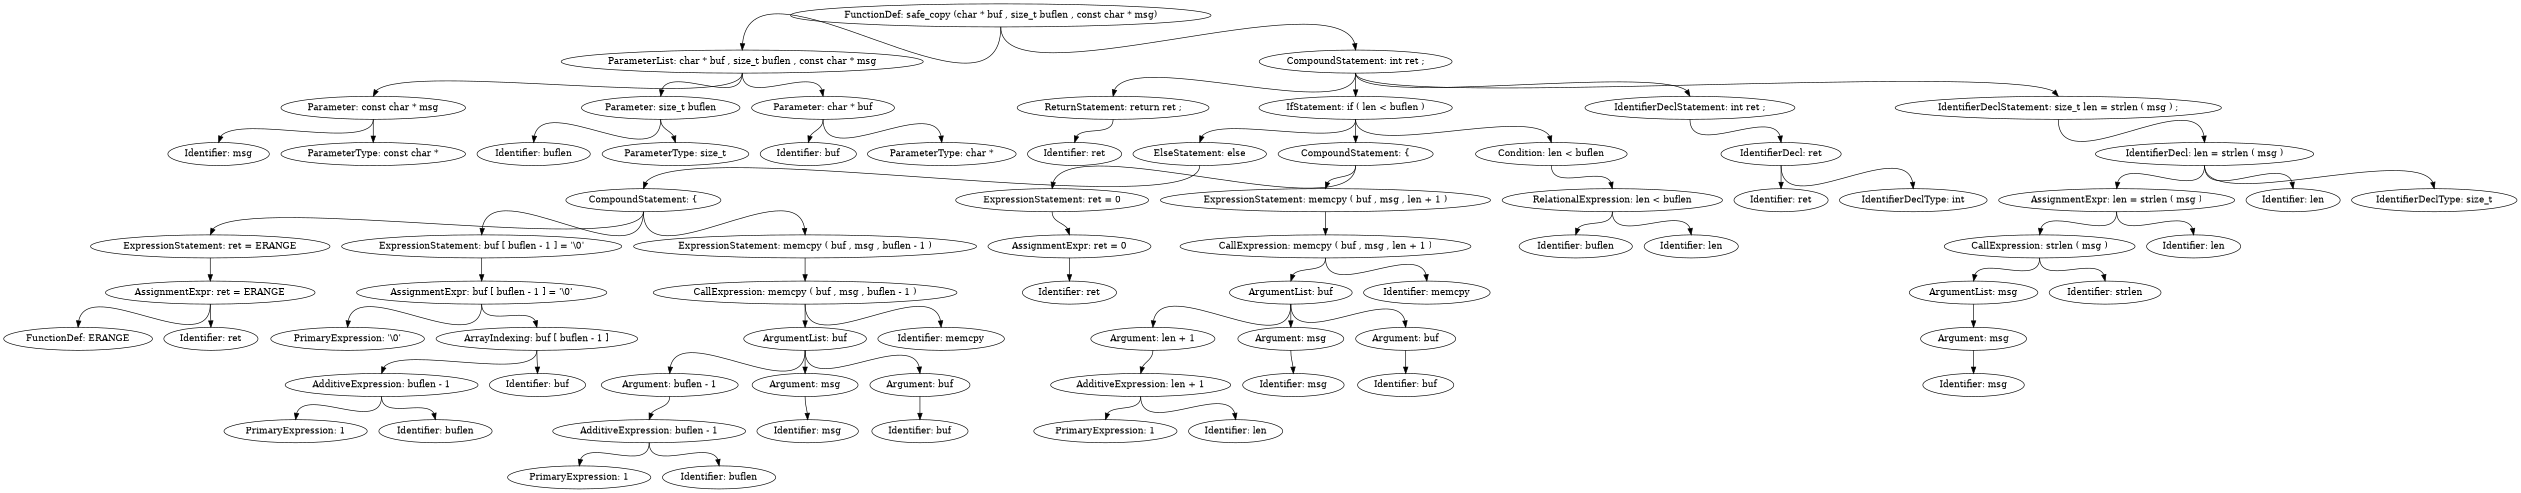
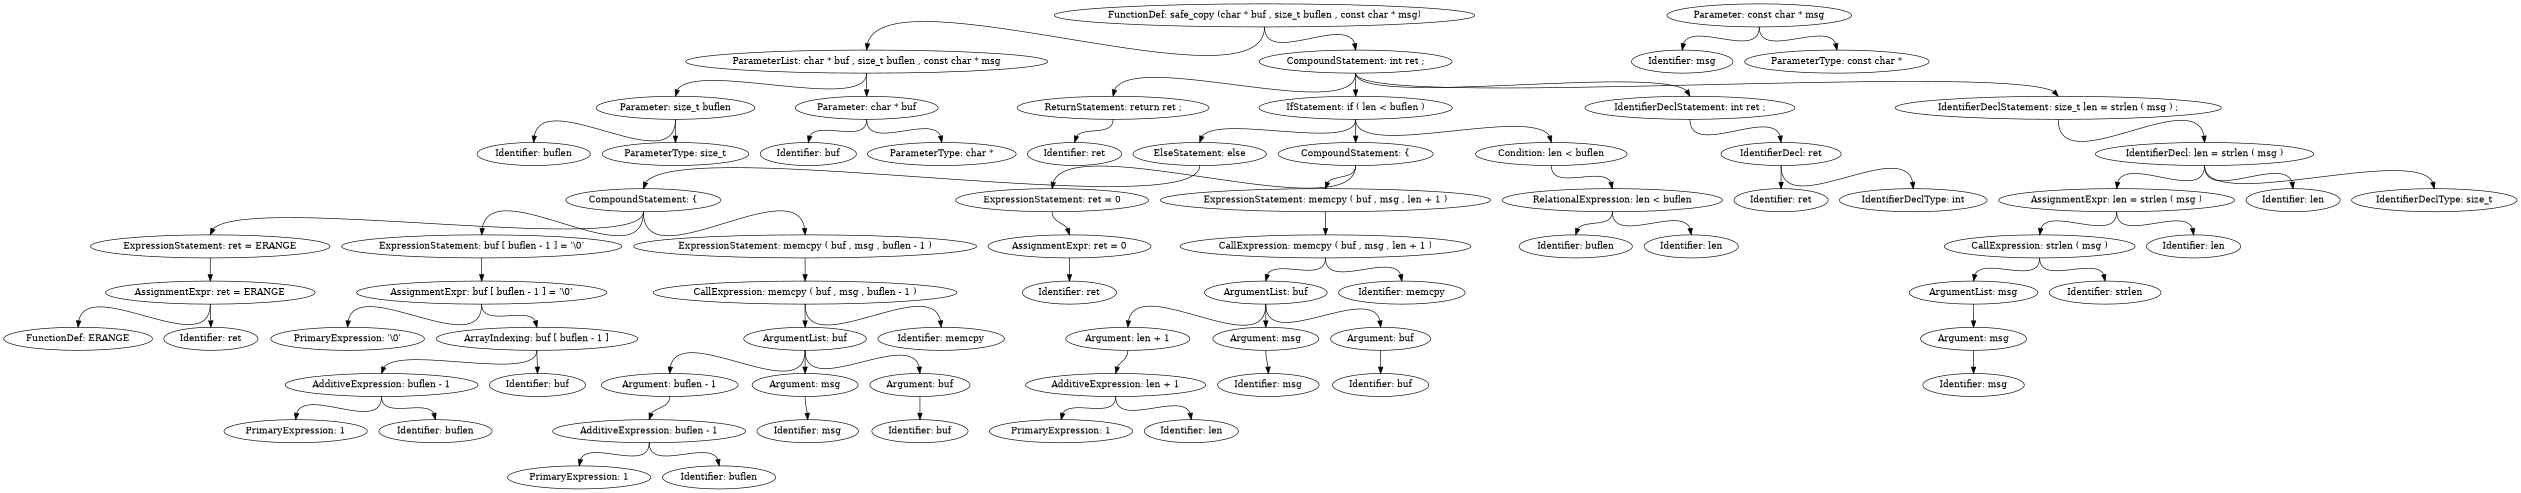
(561, 85) -> none
